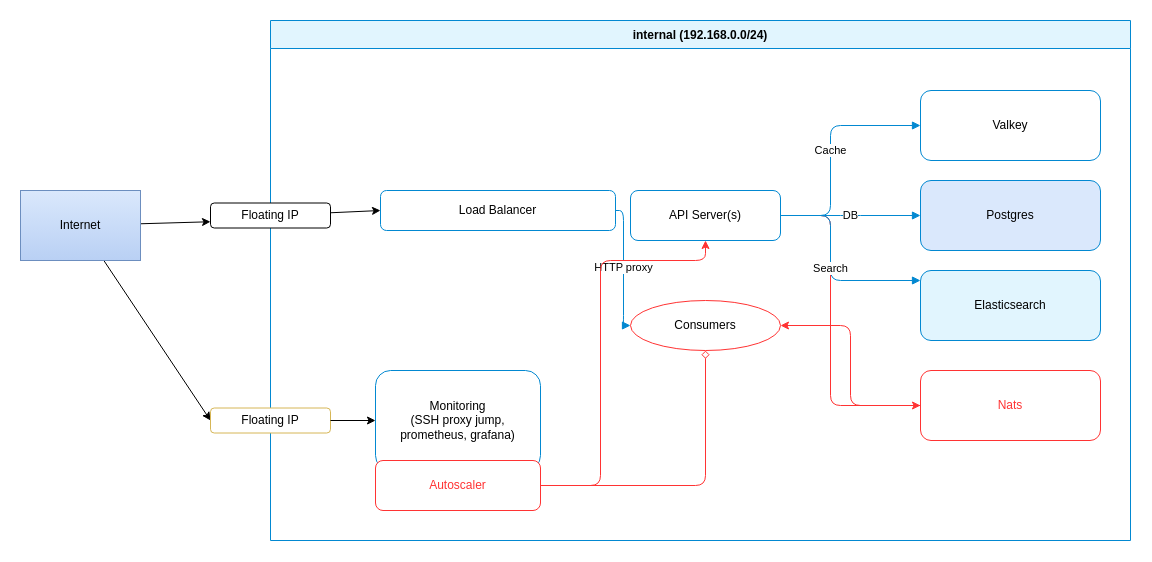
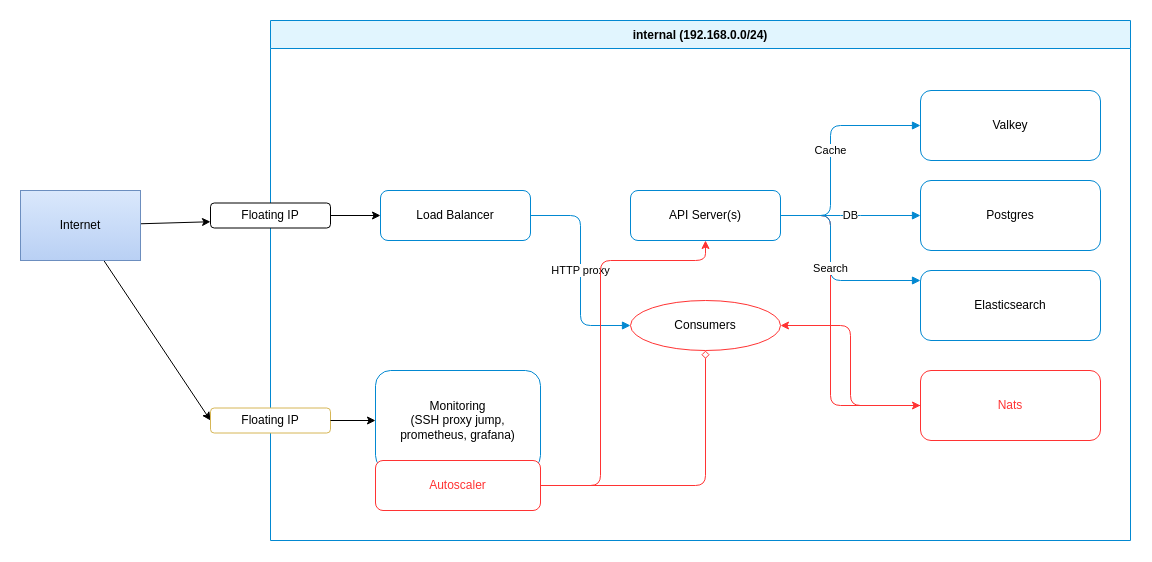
(498, 211) -> (456, 216)
(1011, 216) -> (1011, 216)
(1011, 306) -> (1011, 306)
